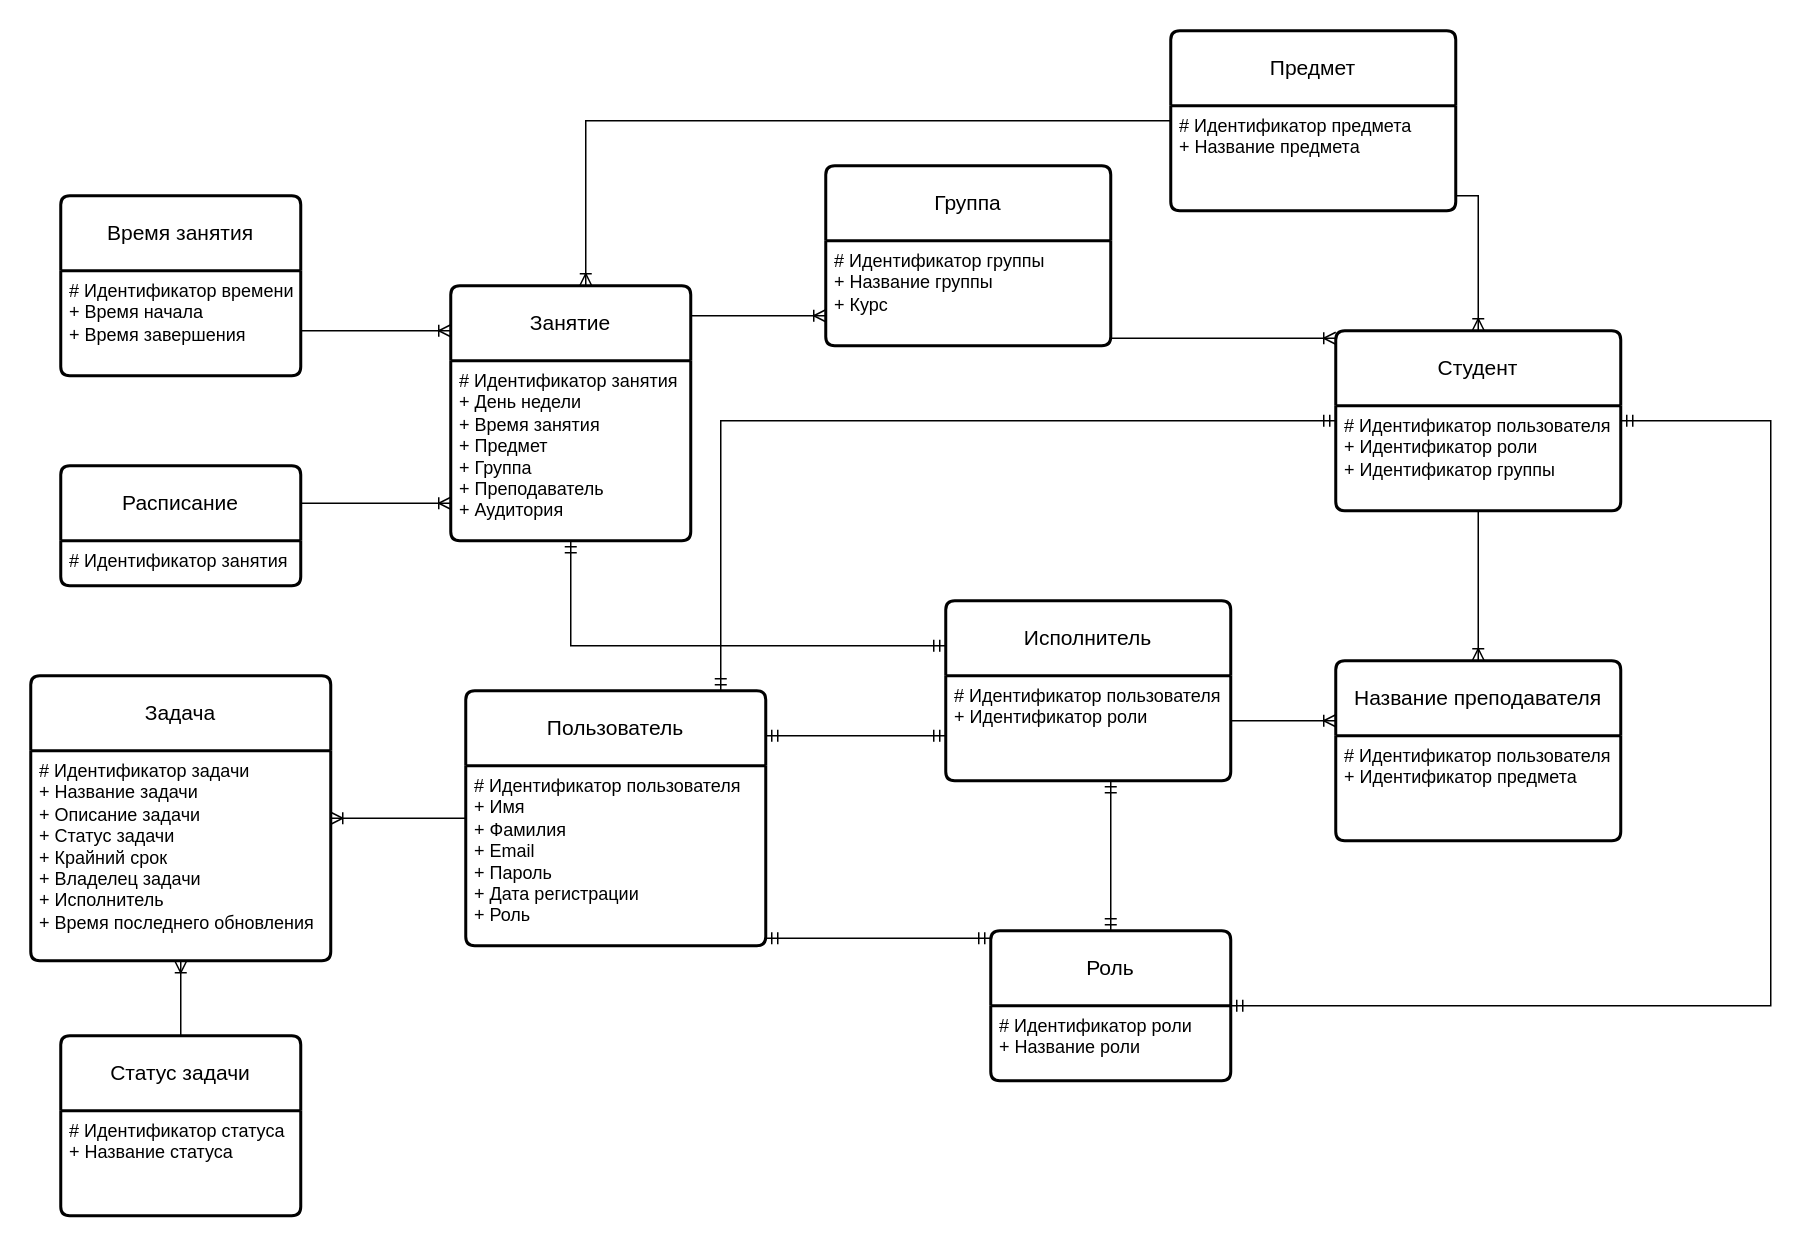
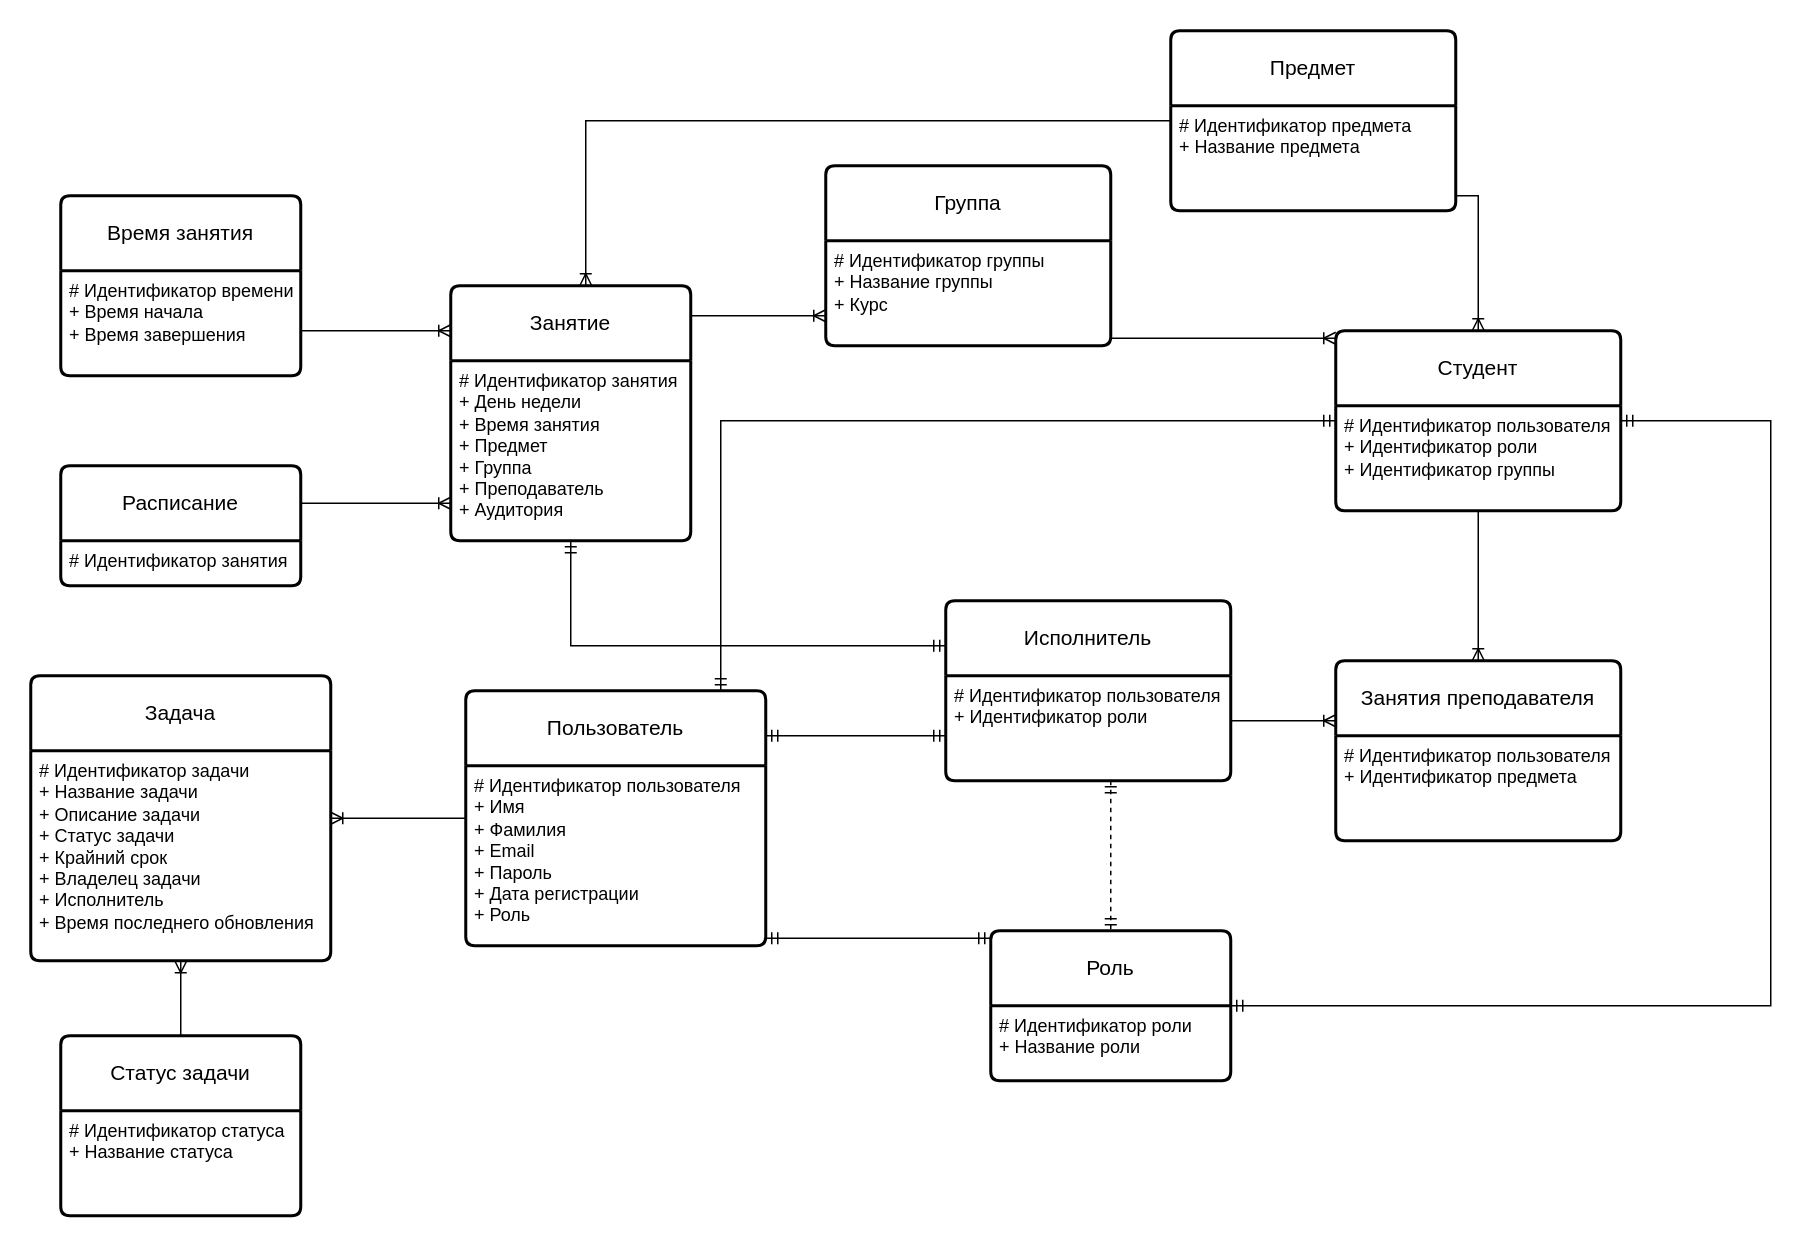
(1478, 698) -> (1478, 698)
(1111, 854) -> (1111, 854)
